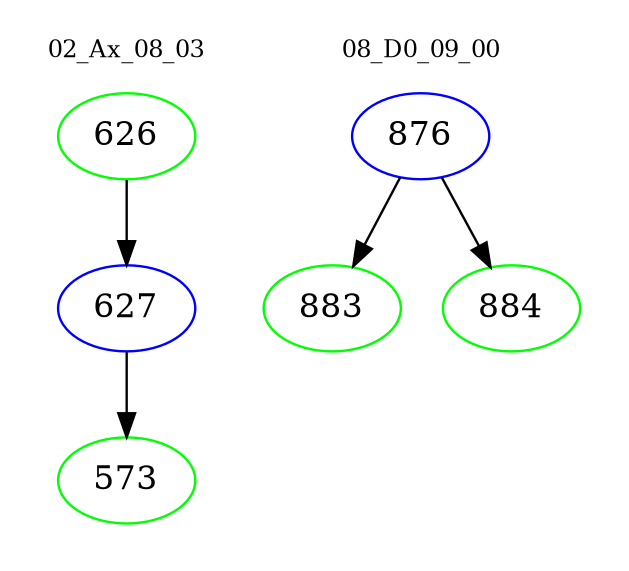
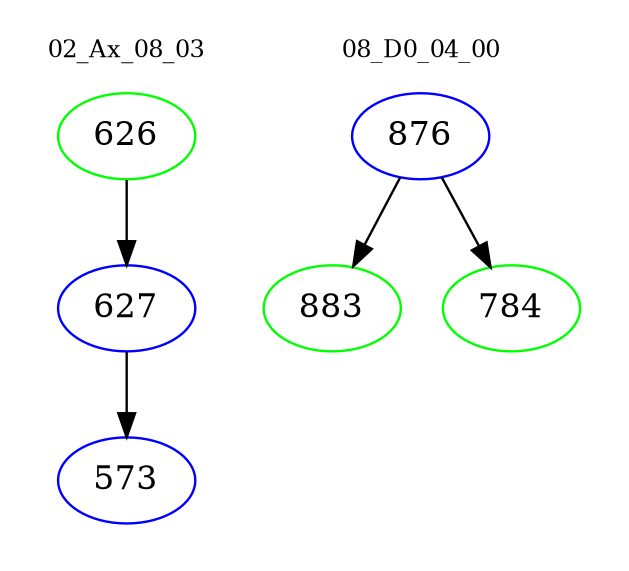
(422, 51) -> (422, 51)
(512, 308) -> (512, 308)
(127, 480) -> (127, 480)
